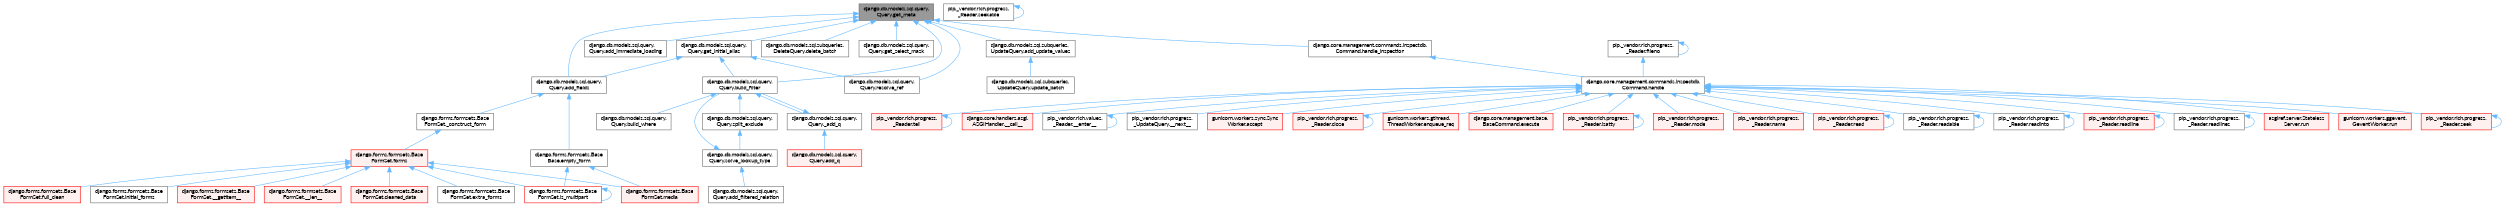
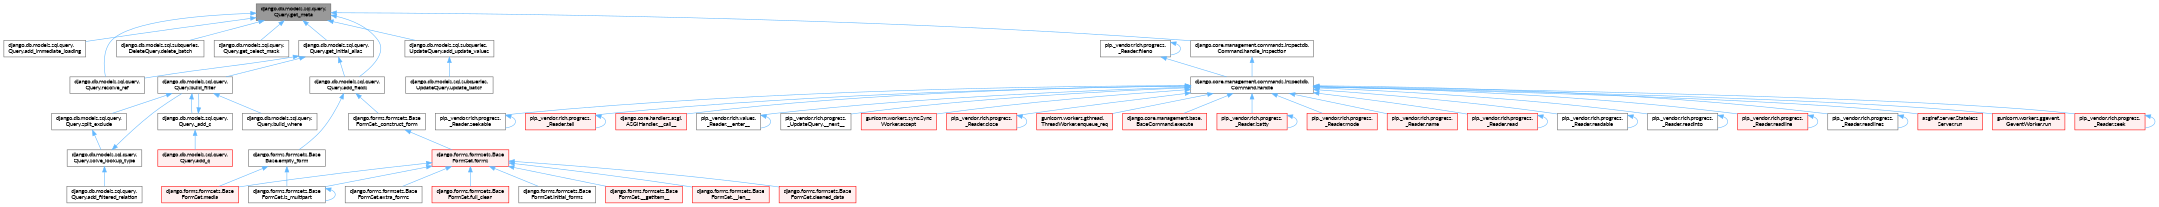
(881, 71) -> none
none -> (845, 93)
(563, 195) -> (287, 195)
